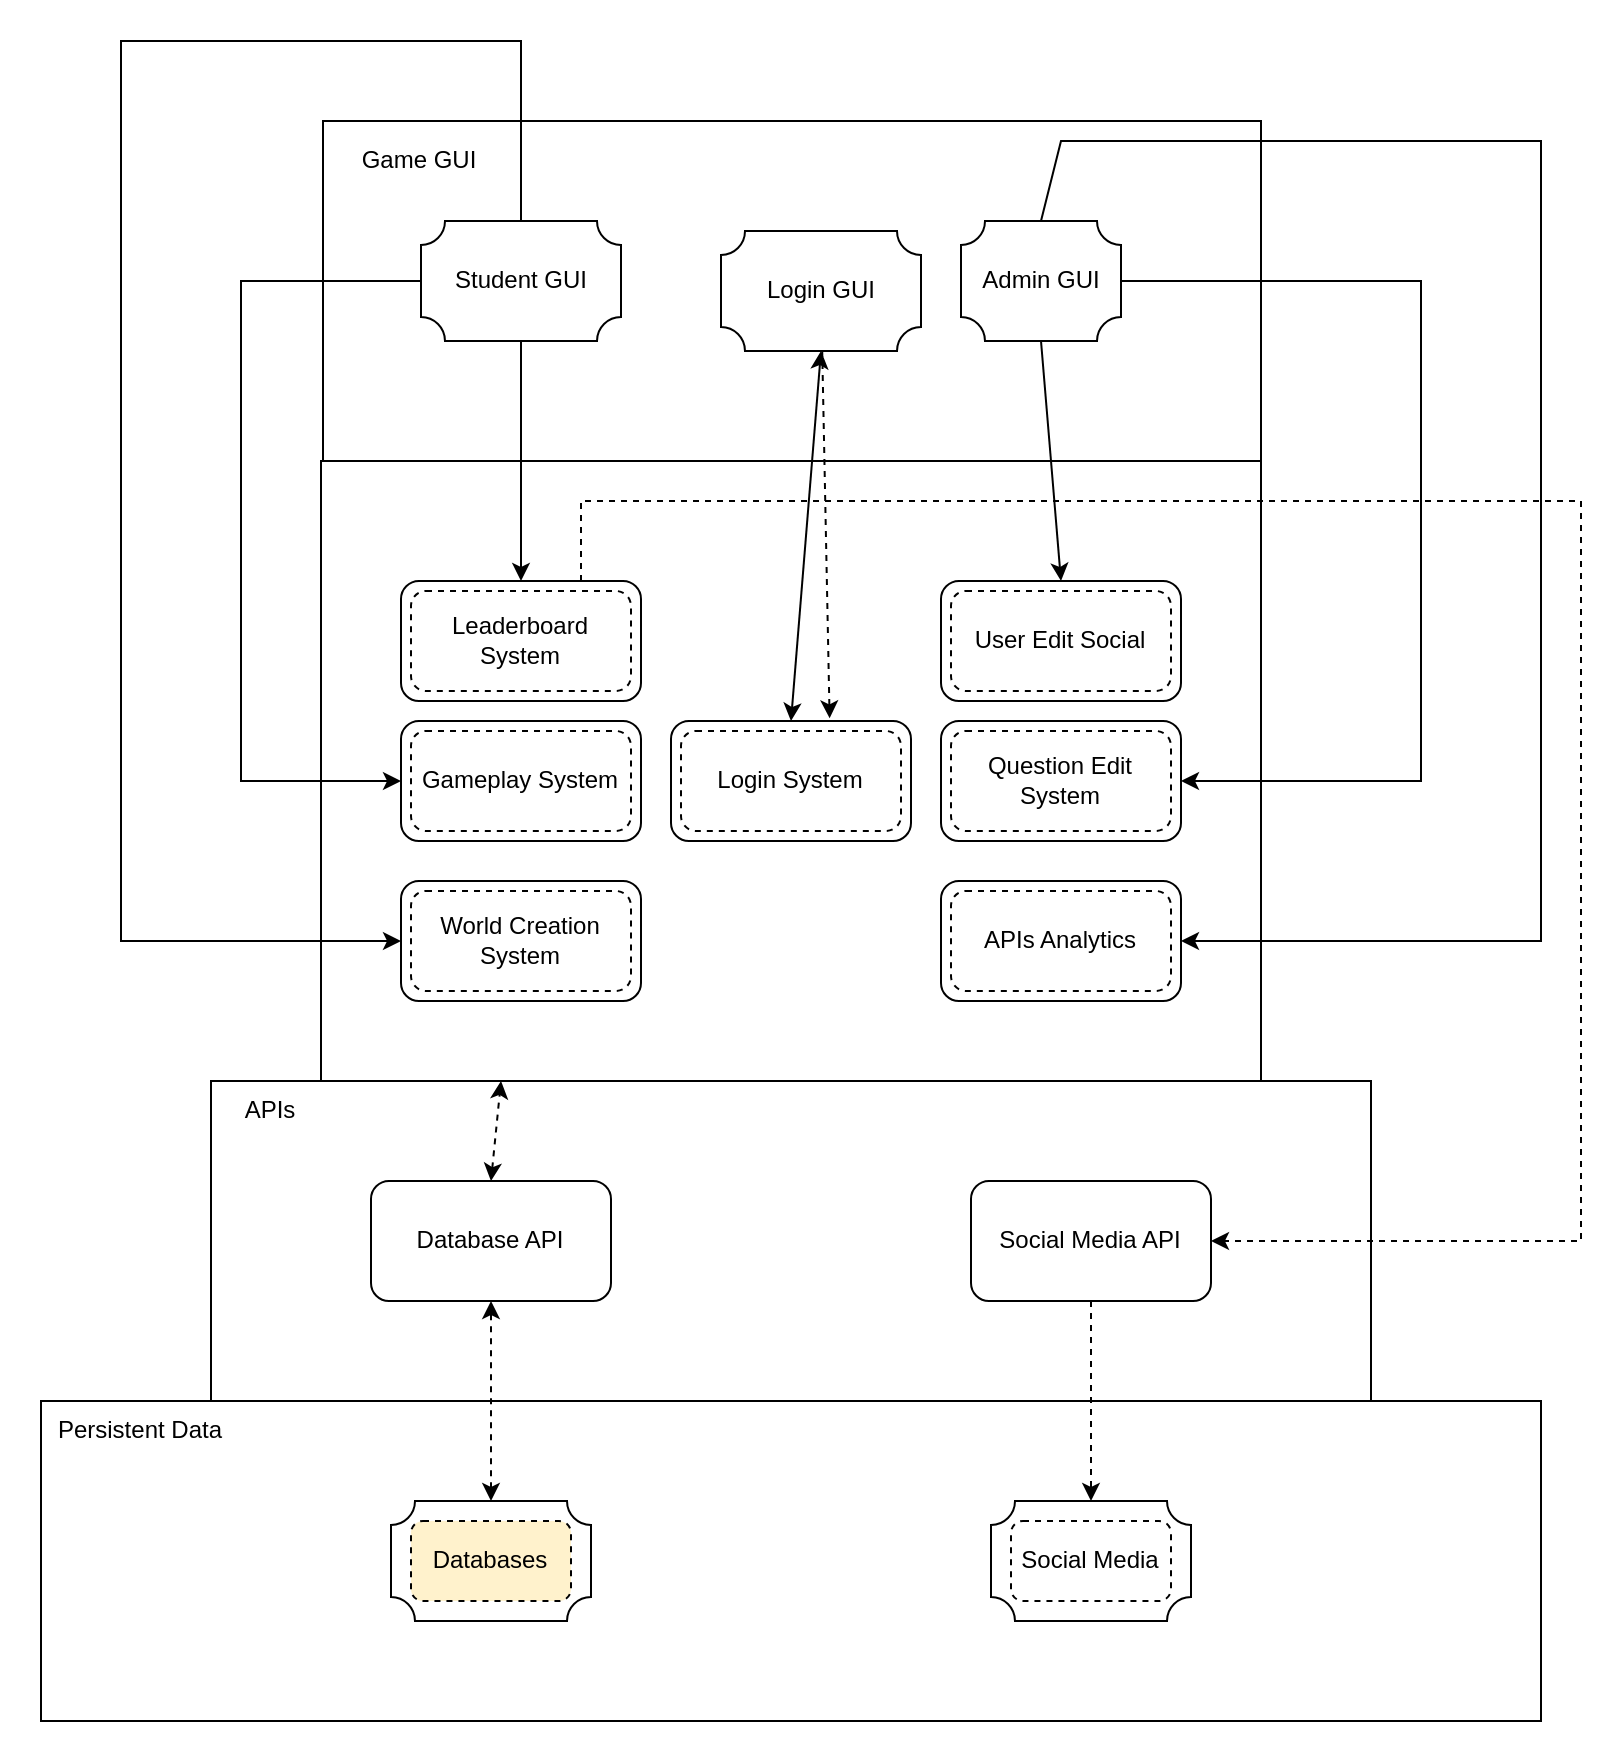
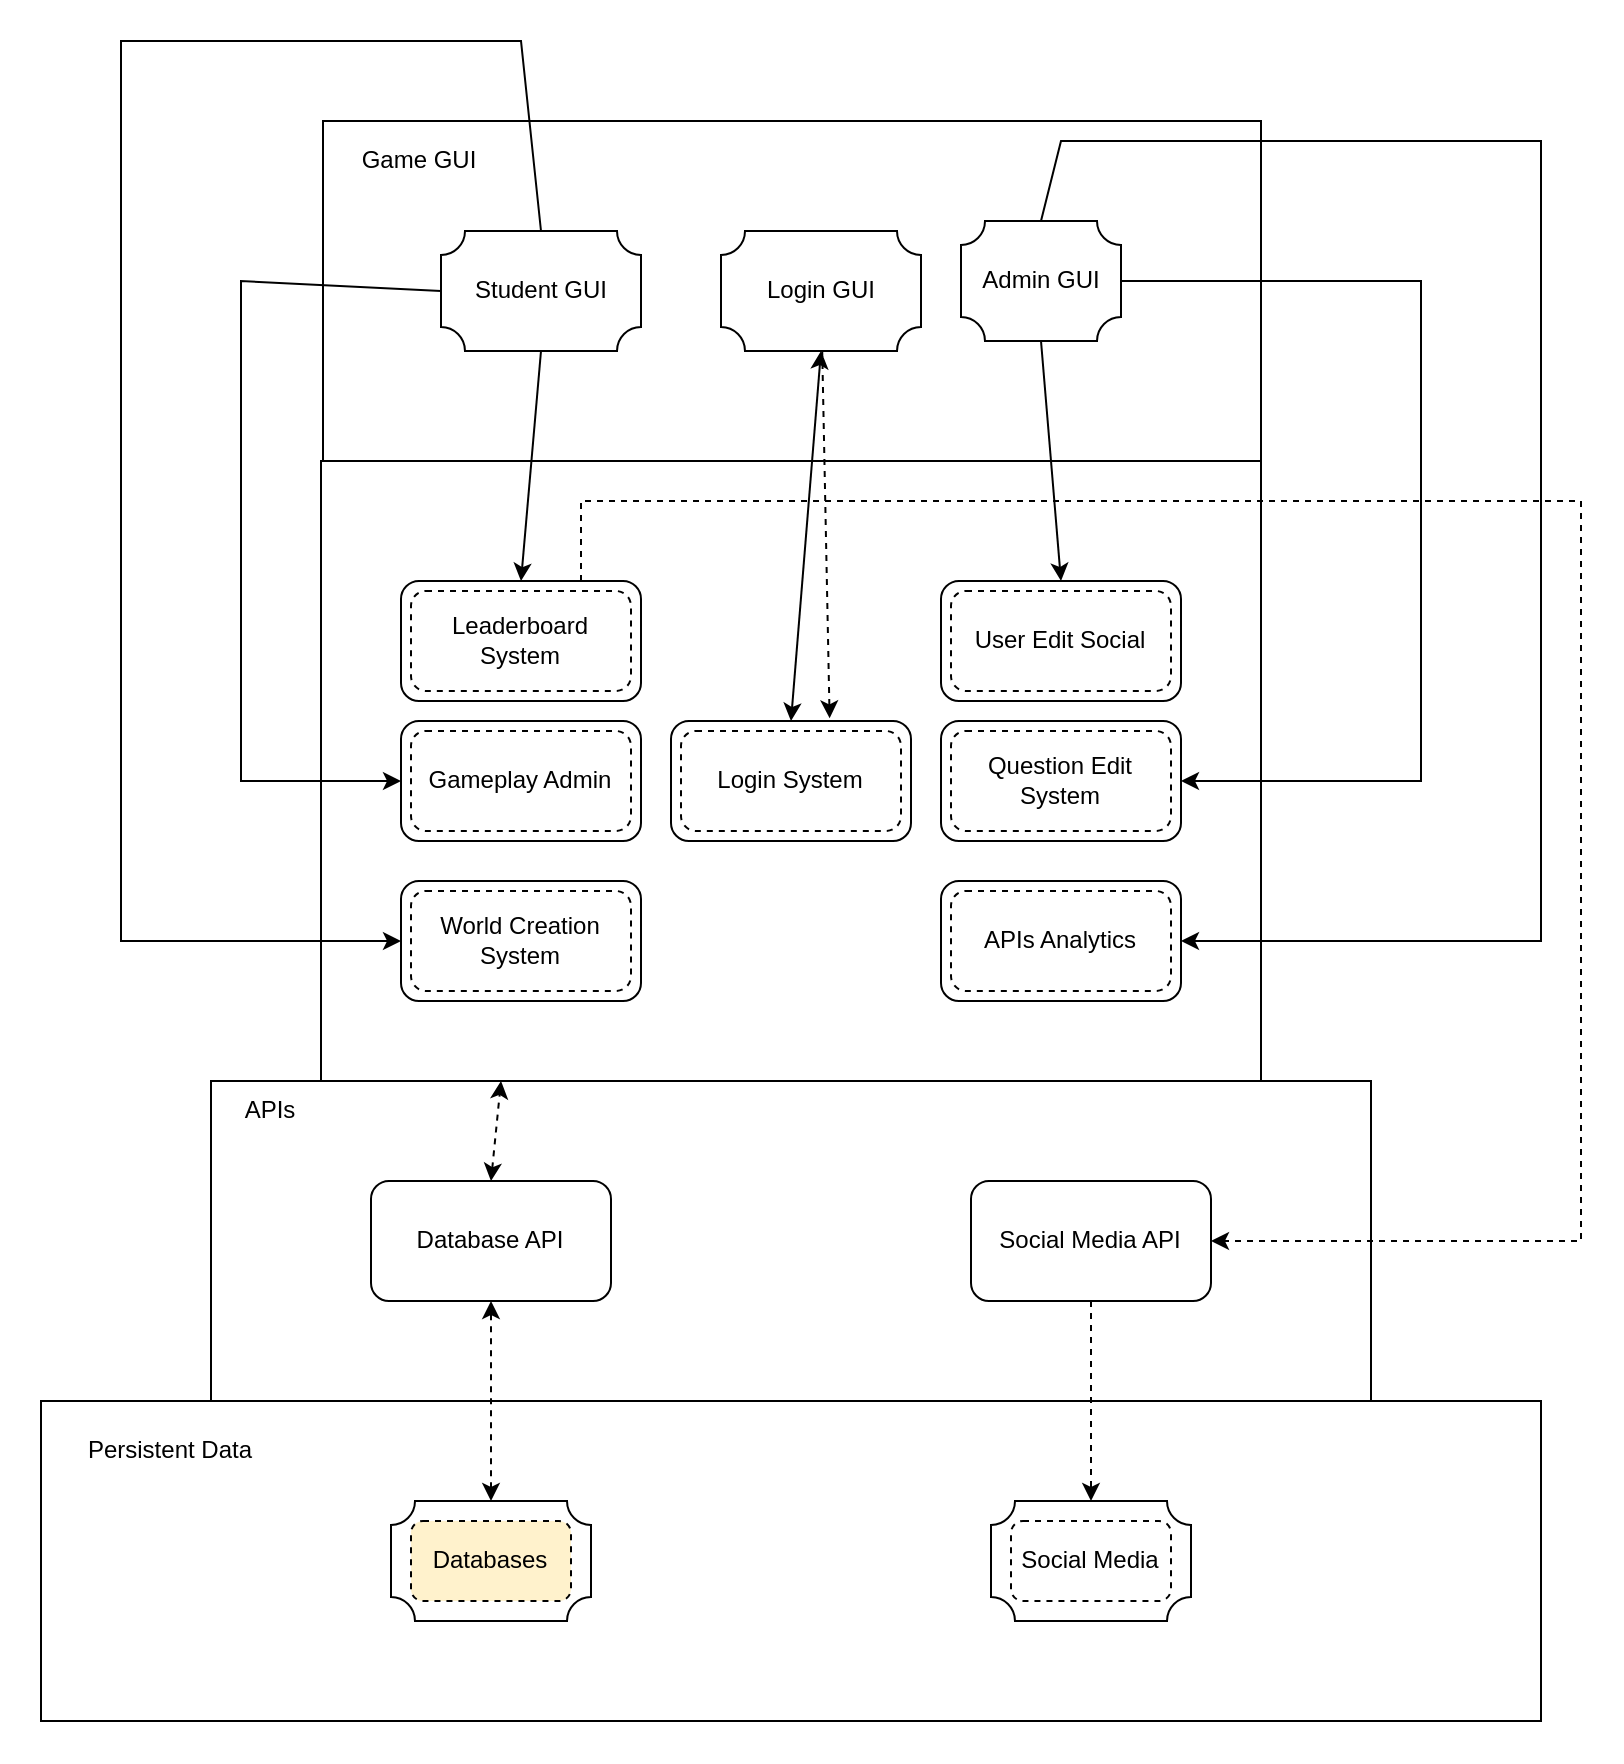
(521, 281) -> (541, 291)
(521, 781) -> (521, 781)
(141, 1431) -> (171, 1451)
